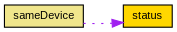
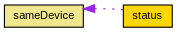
(98, 24) -> (109, 9)
